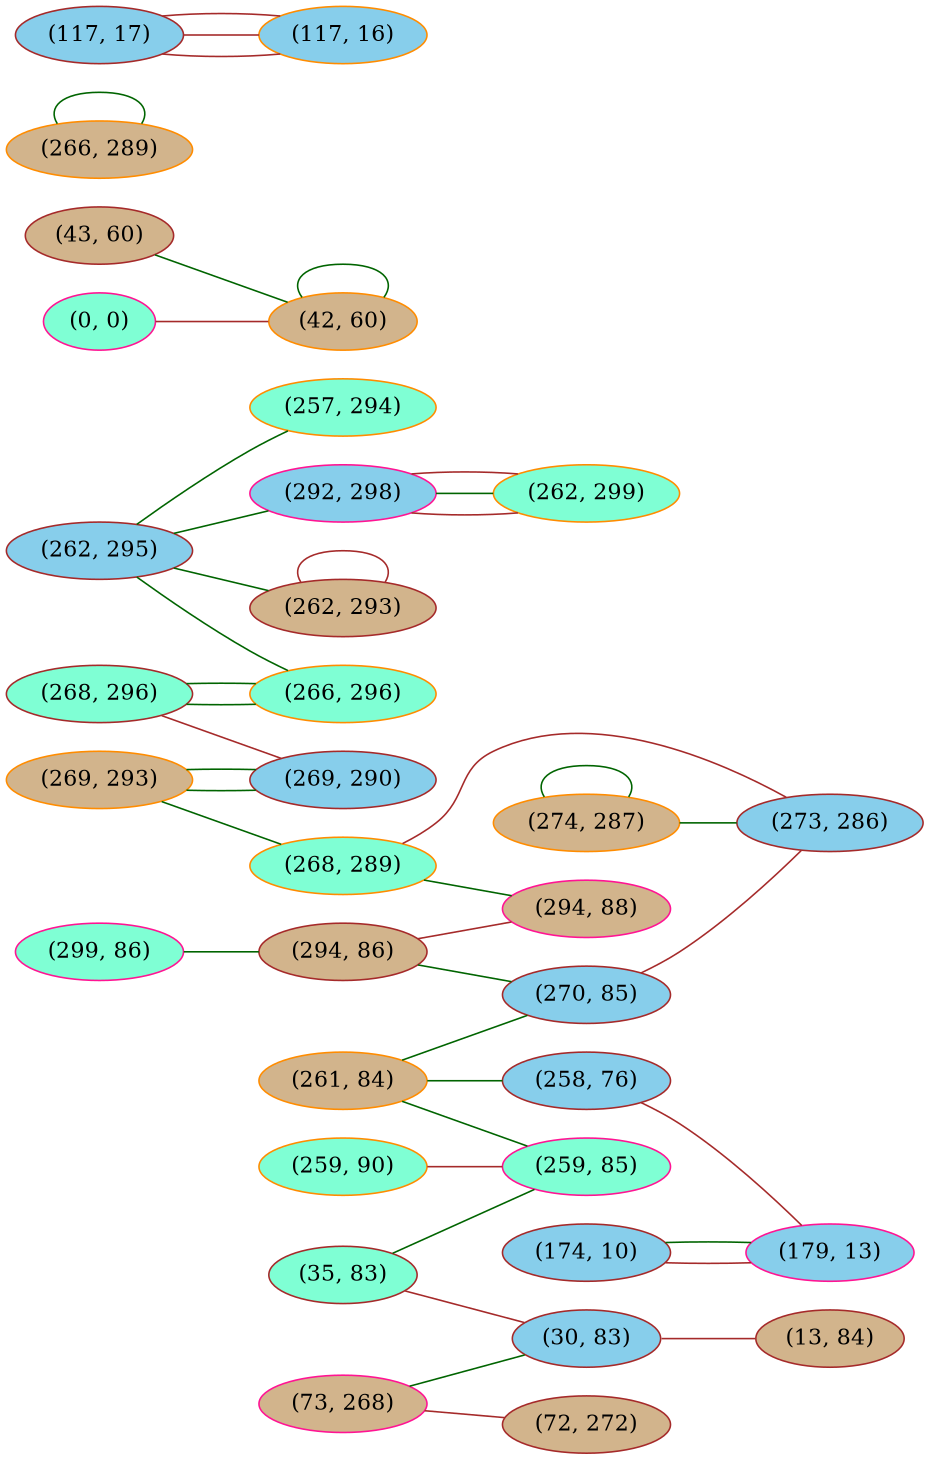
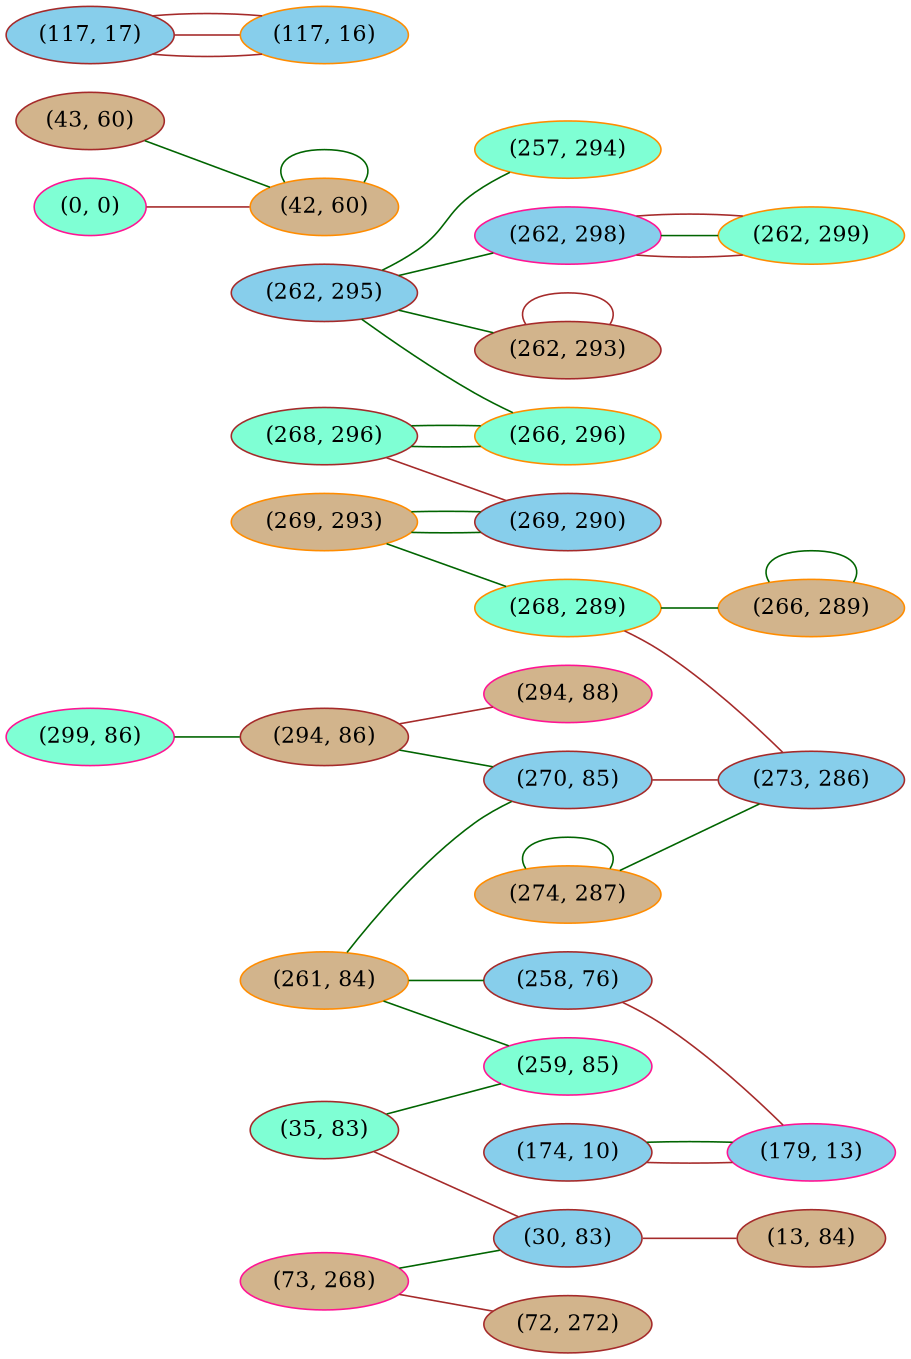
(343, 493) -> (568, 236)
(468, 888) -> (690, 608)
(343, 1167) -> none
